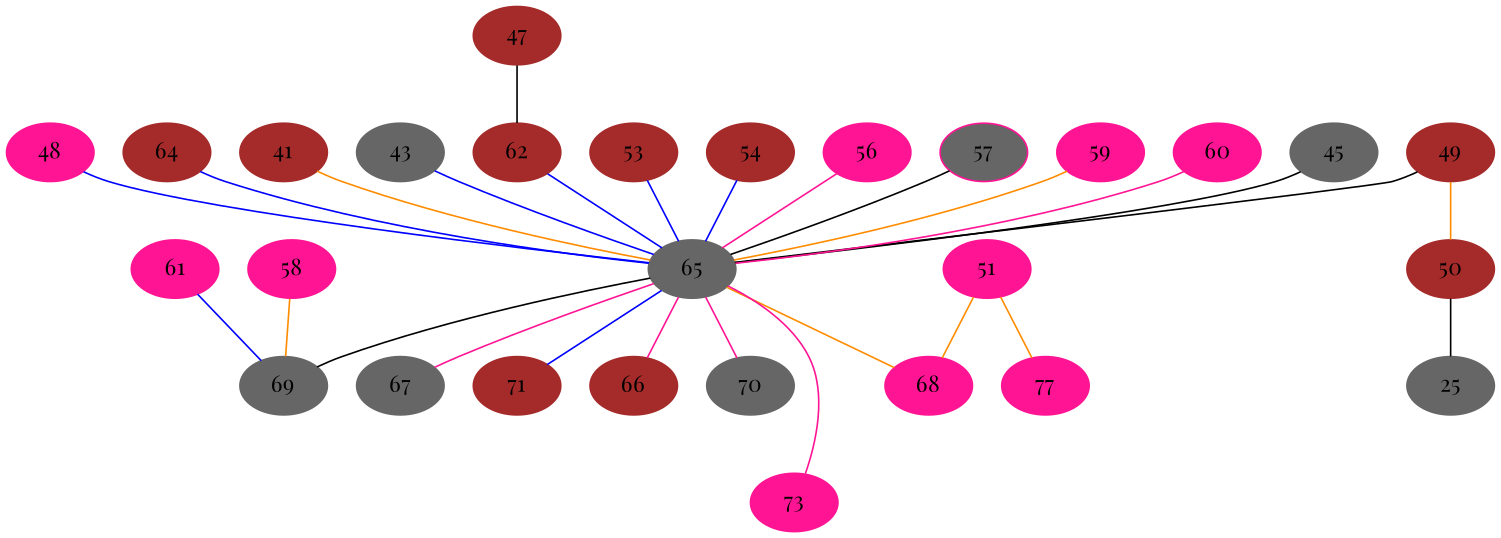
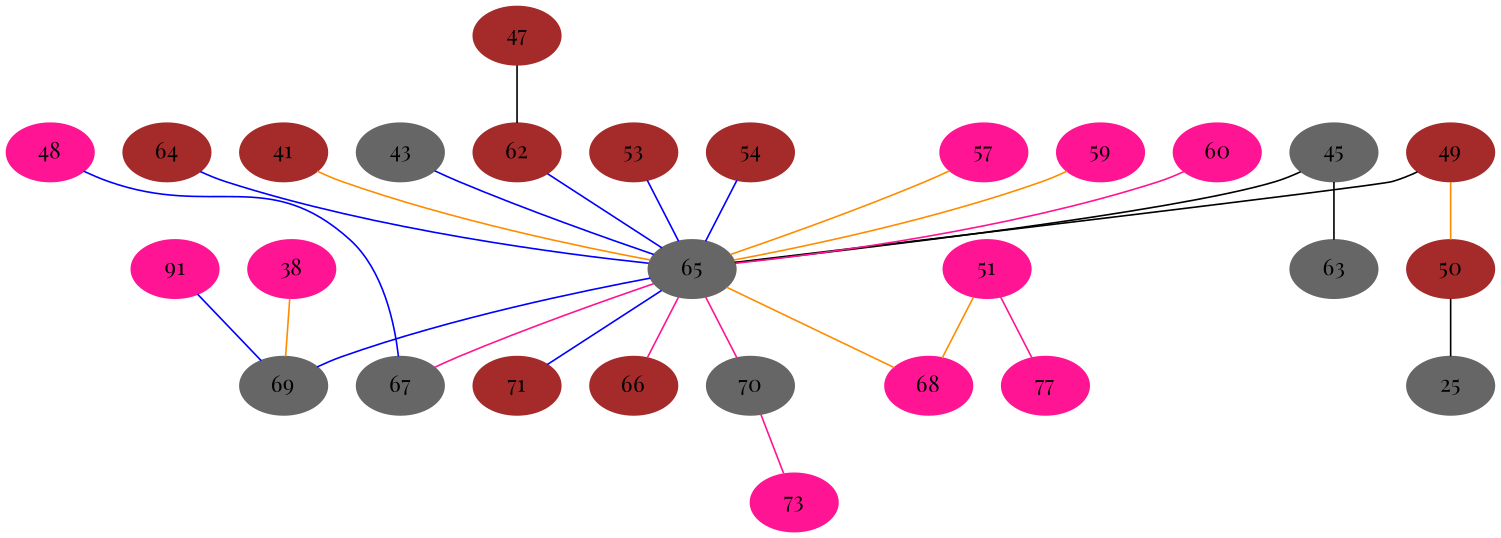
(867, 152) -> none
(984, 152) -> (984, 152)
(841, 215) -> (841, 215)
(350, 226) -> (322, 219)
(175, 269) -> (175, 269)
(292, 269) -> (292, 269)
none -> (1334, 269)
(482, 315) -> (482, 315)
(1016, 327) -> (1016, 327)
(811, 362) -> (772, 444)
